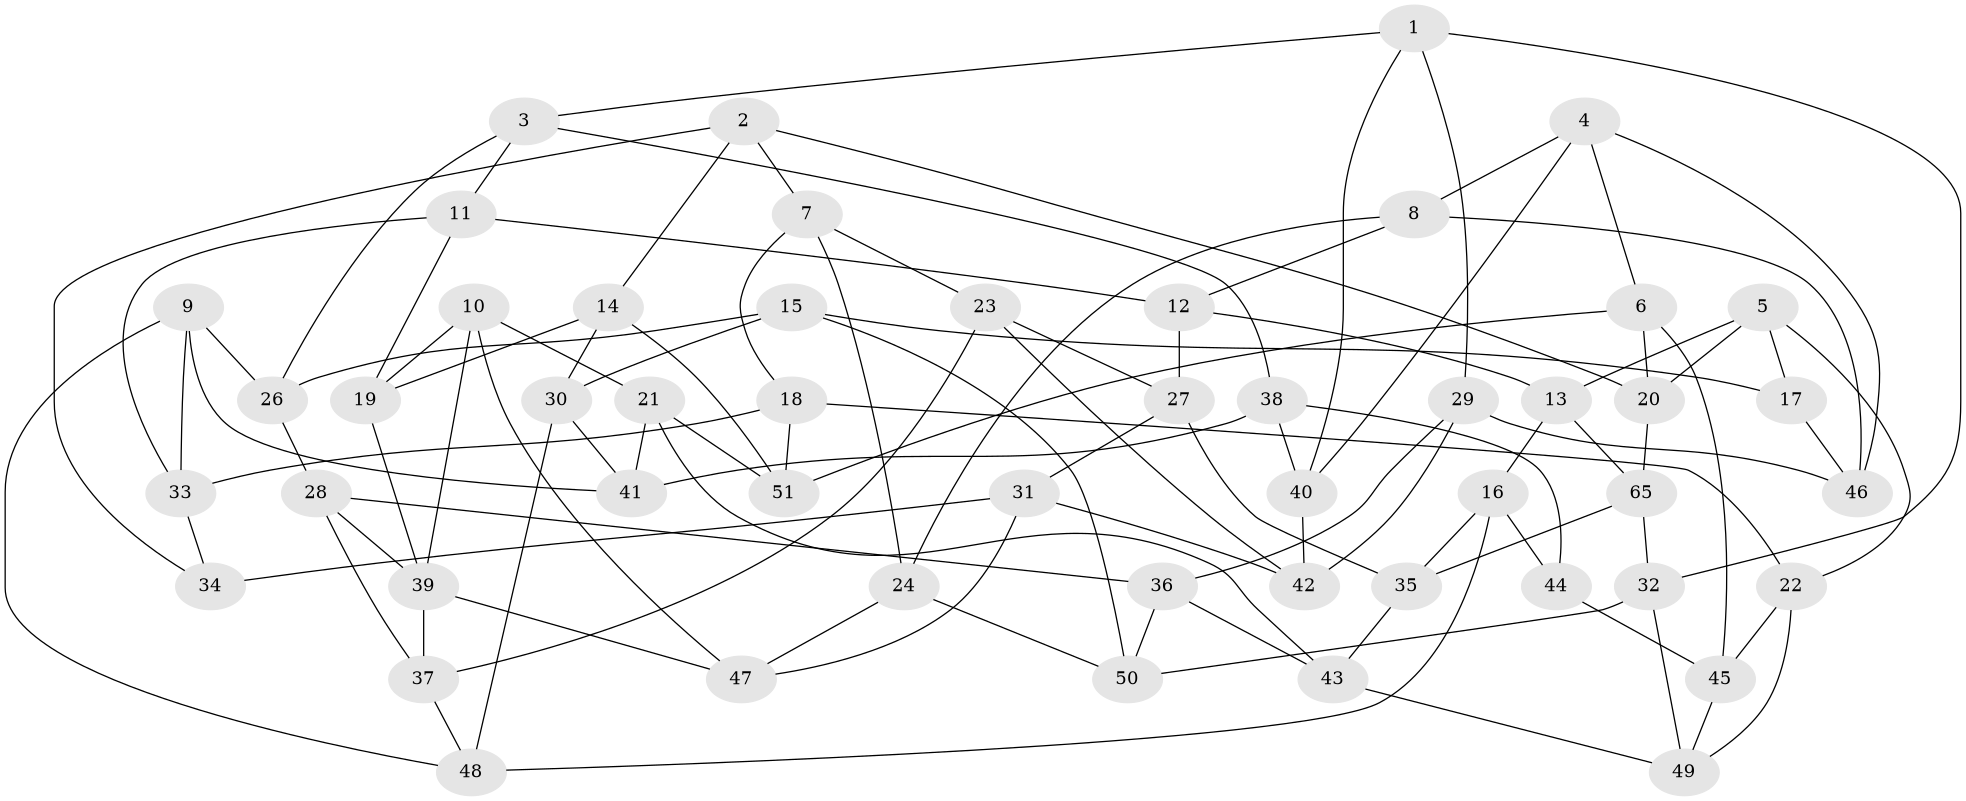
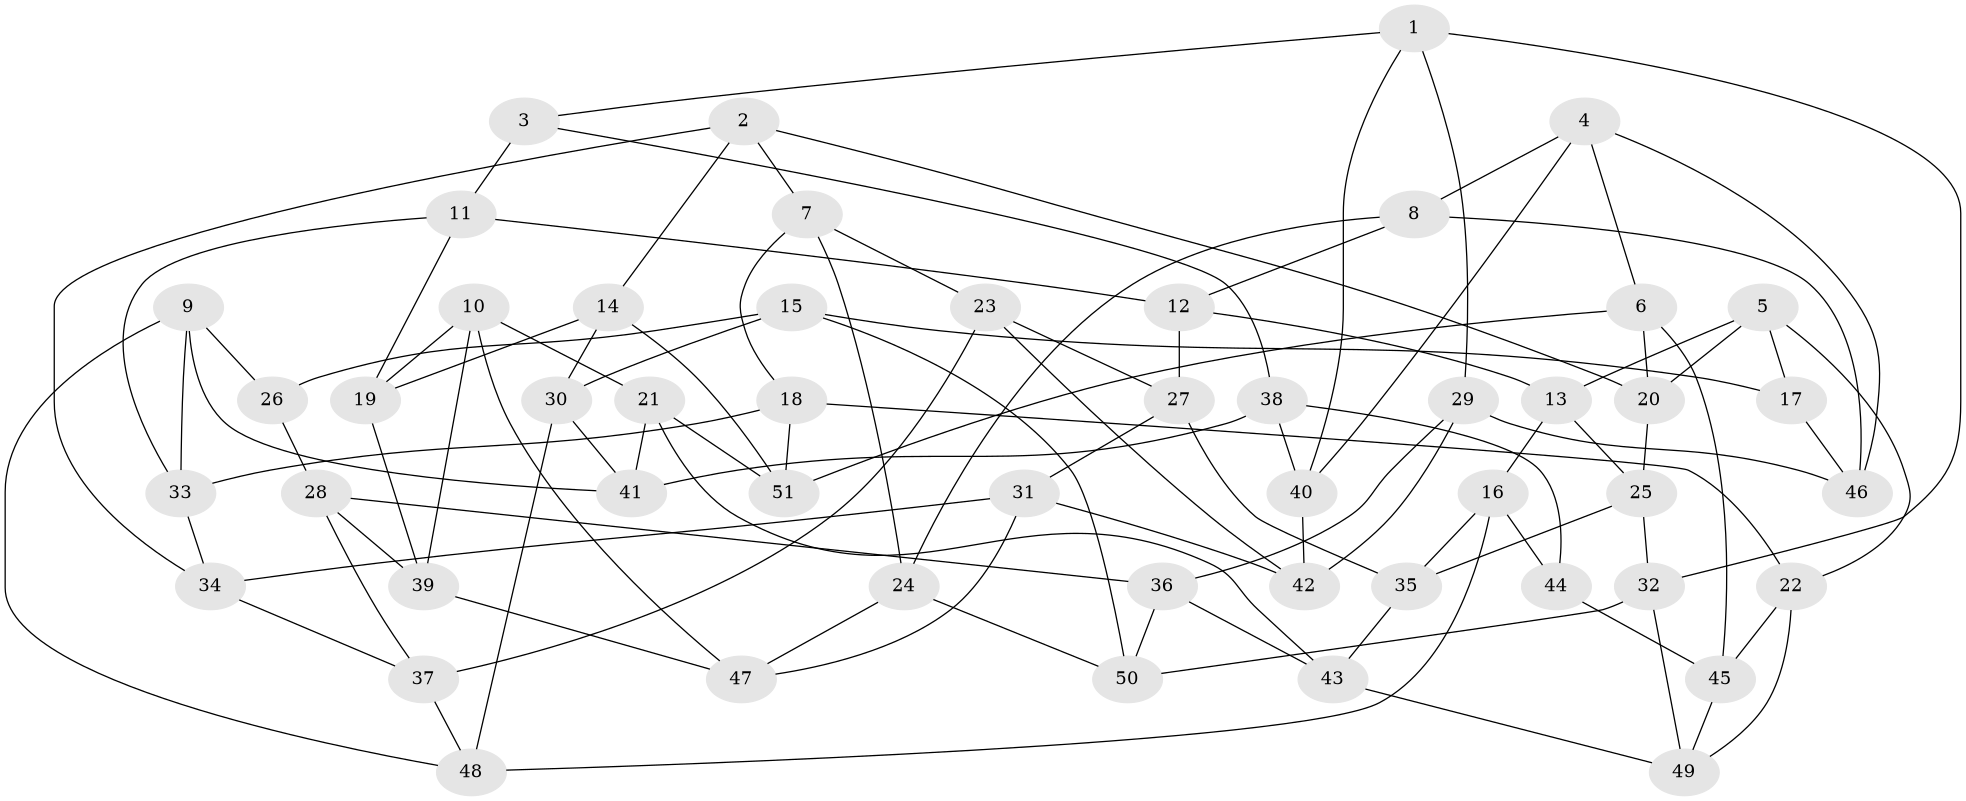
(371, 240) -> none
(1642, 493) -> (1642, 493)
(424, 633) -> (317, 633)
